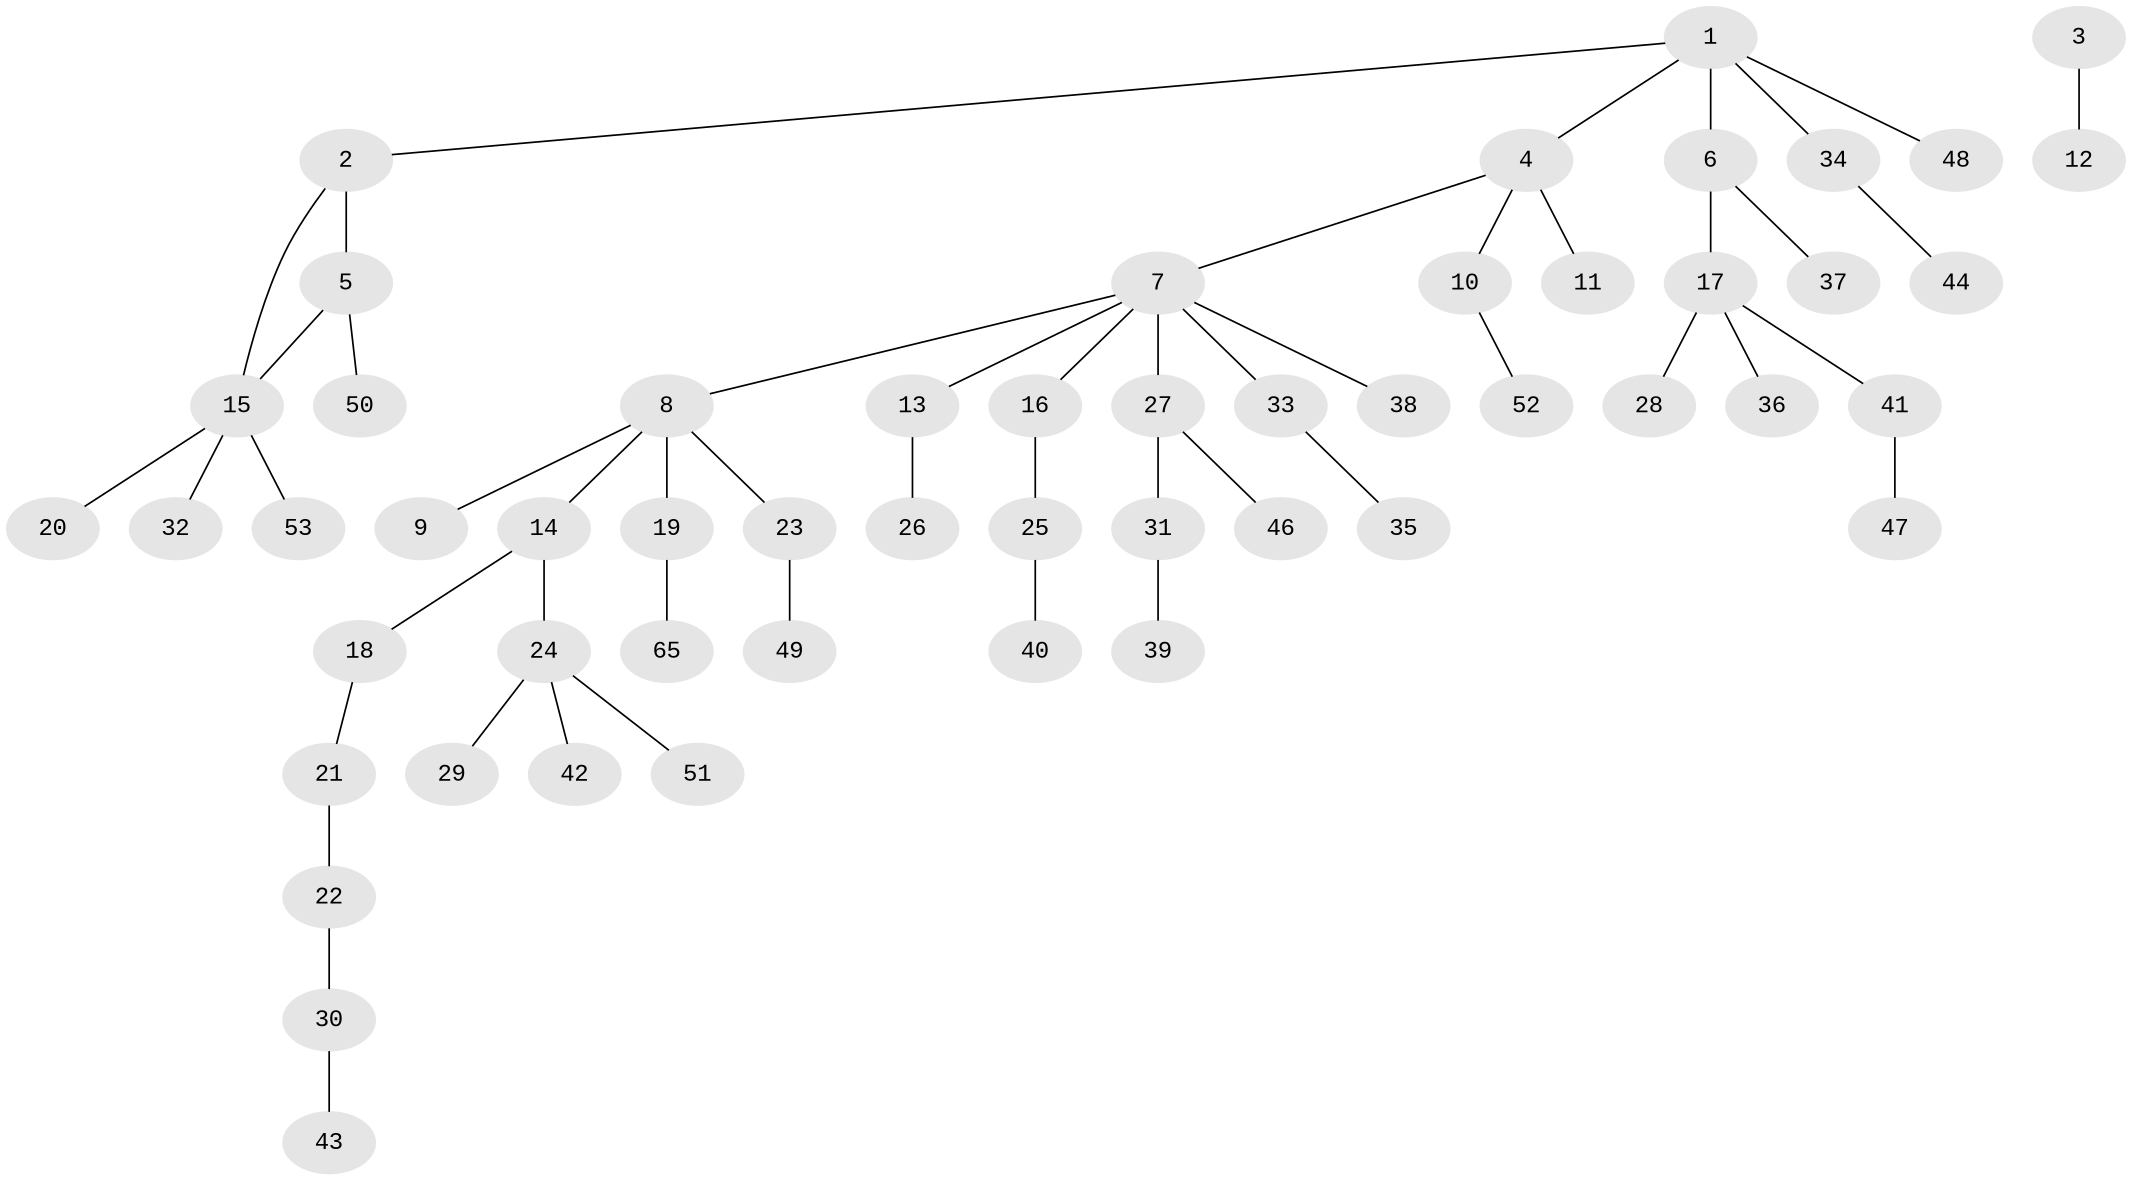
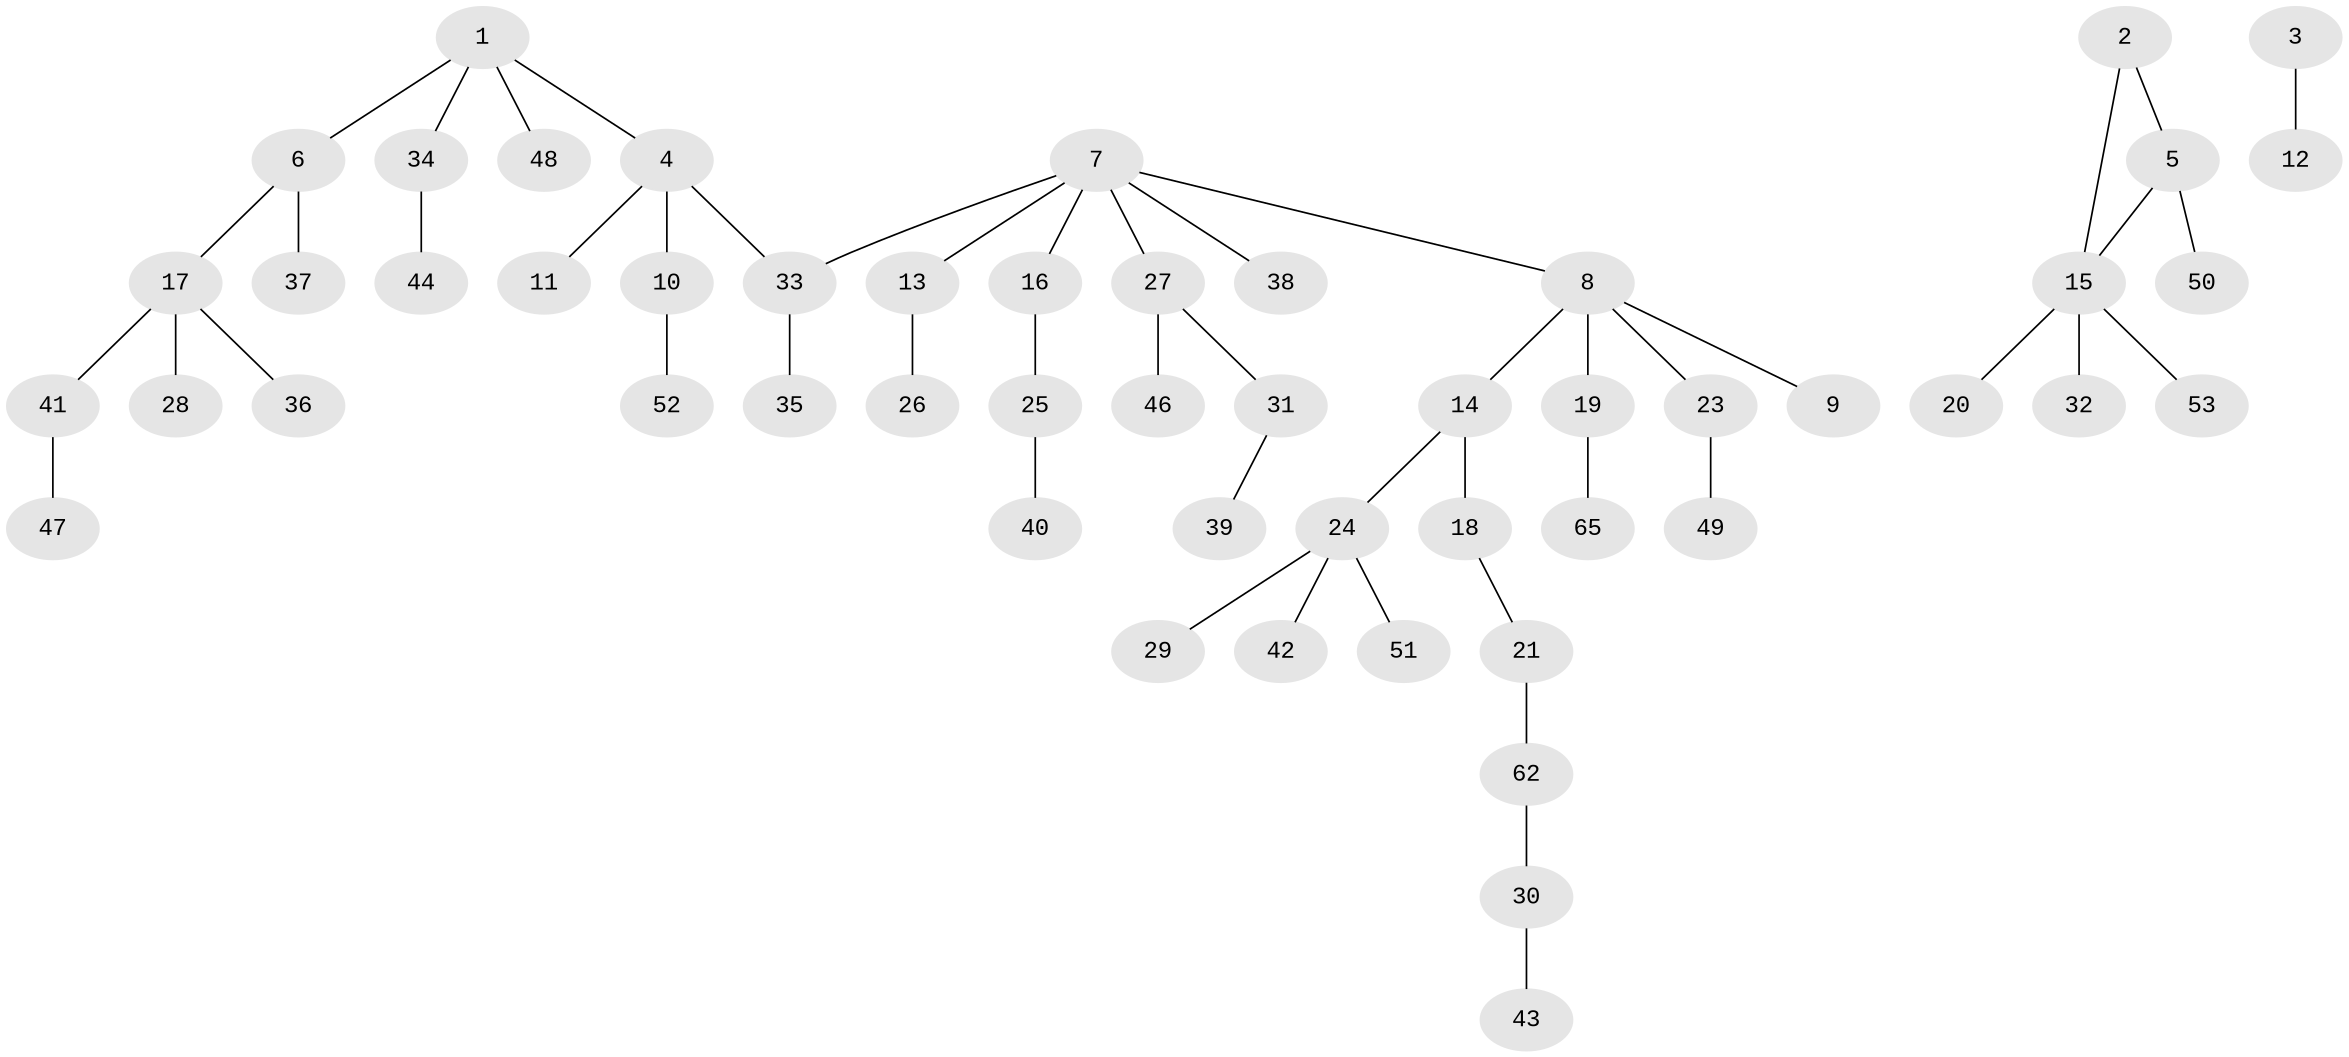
(1029, 99) -> none
(1342, 222) -> (728, 222)
(329, 897) -> (1526, 774)
